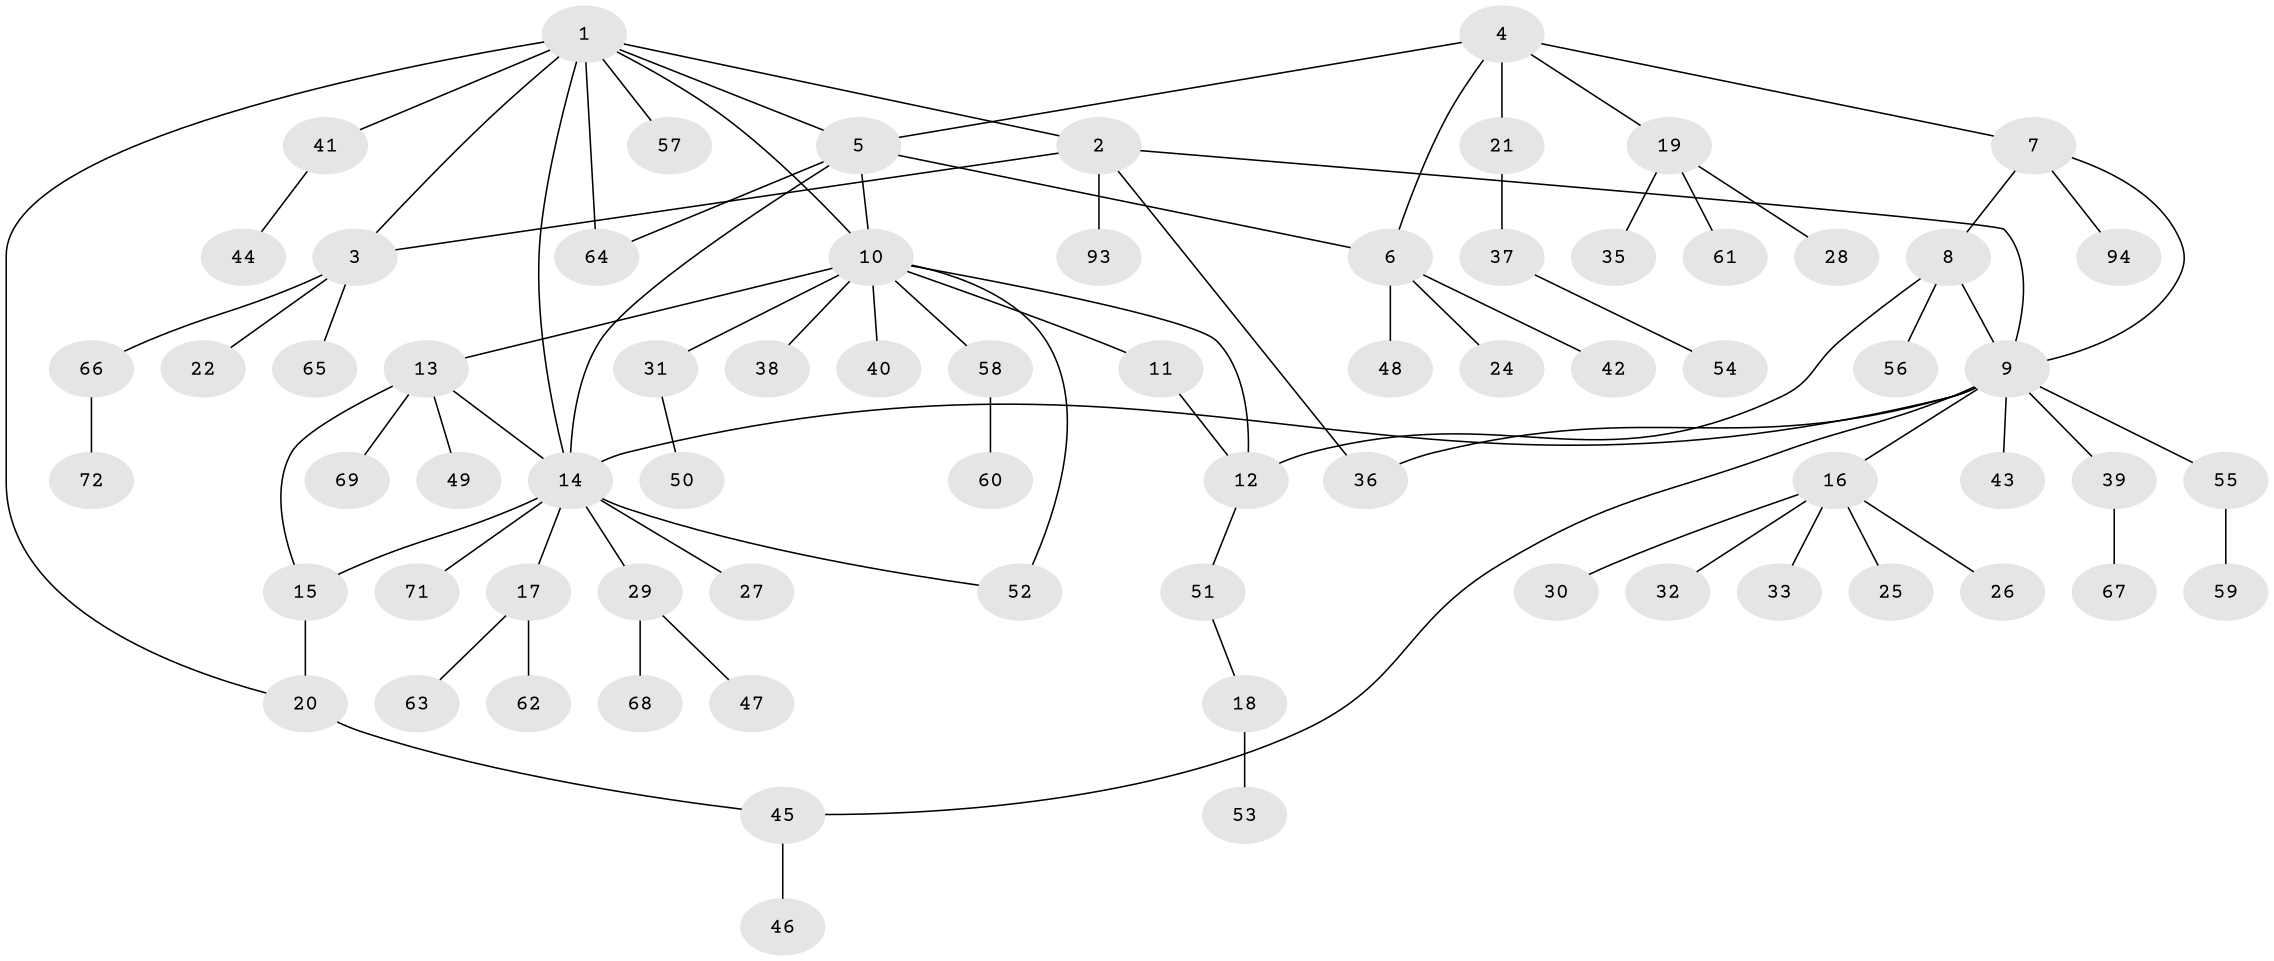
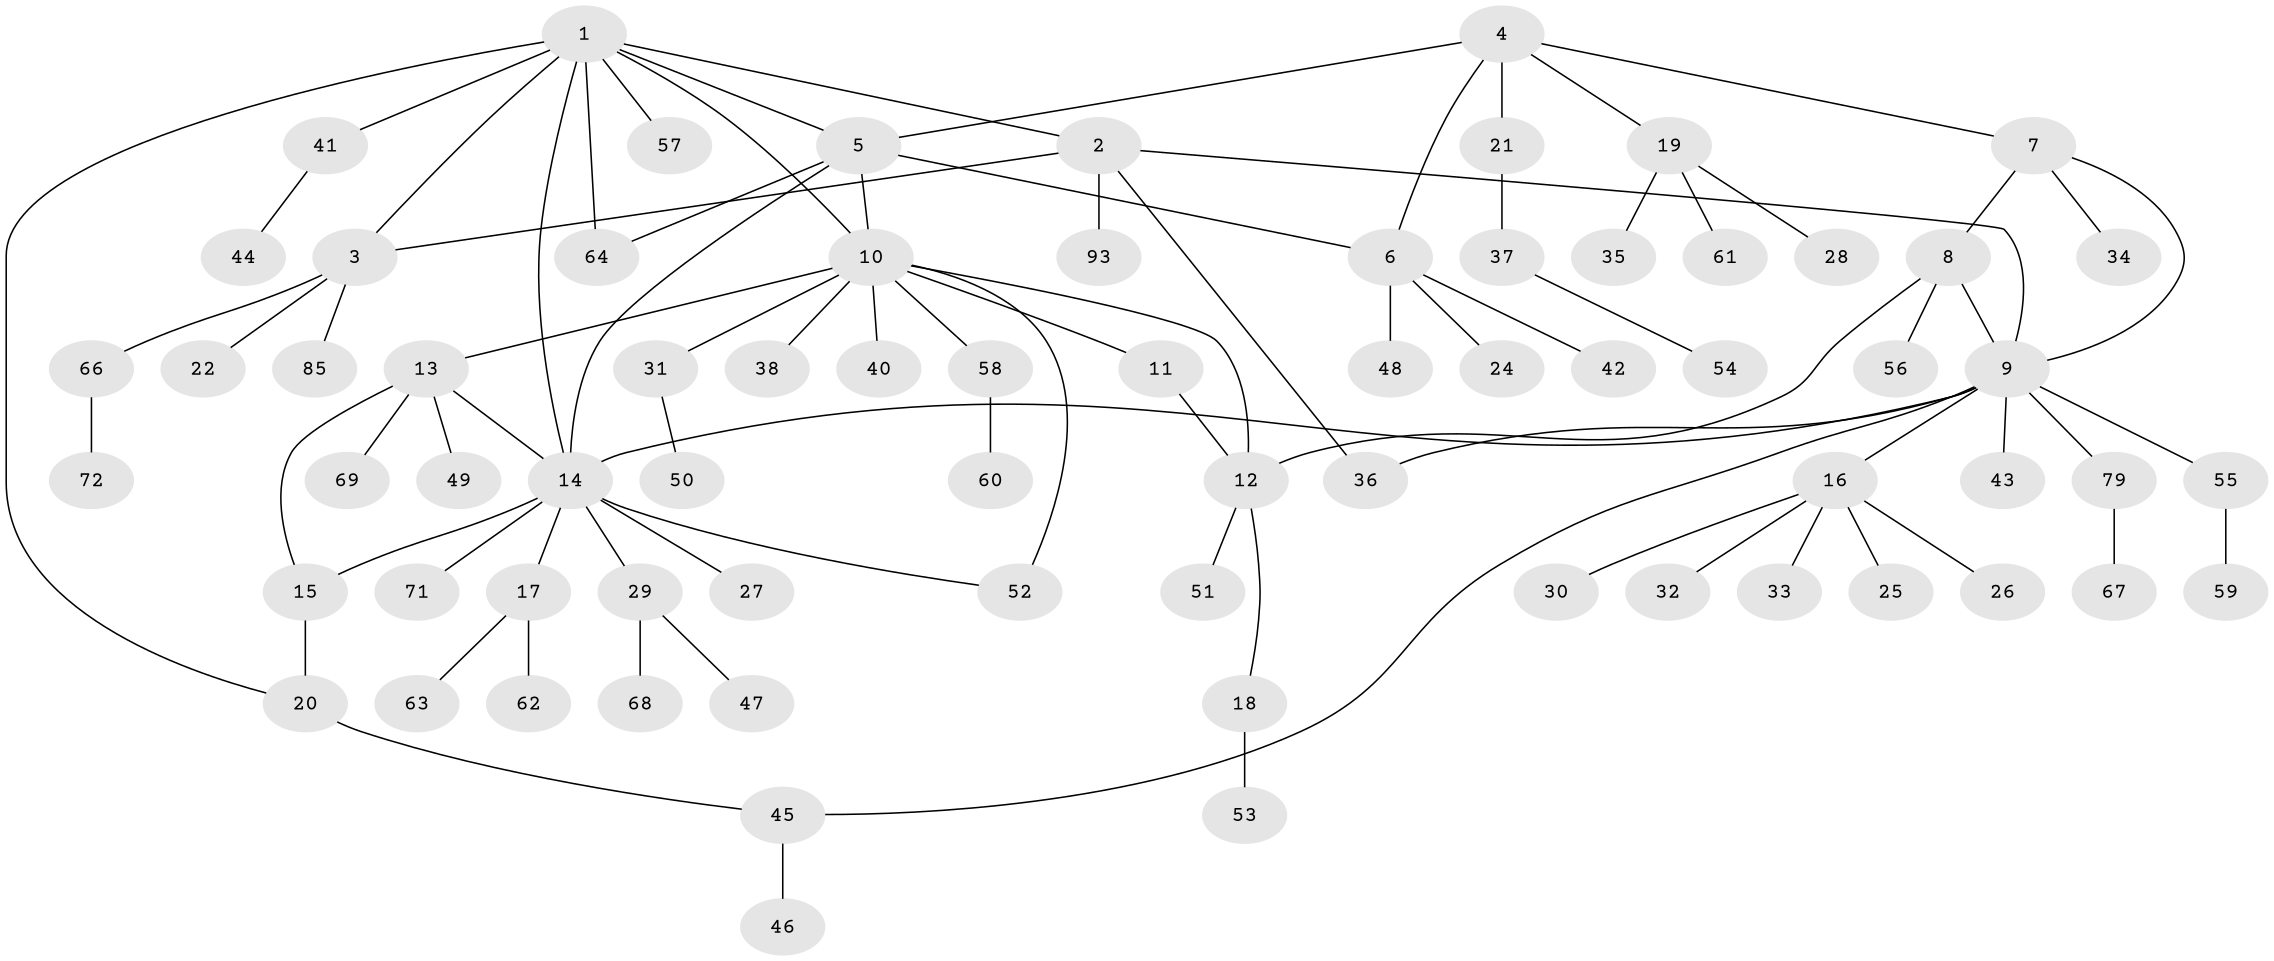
(2119, 257) -> (2119, 257)
(315, 369) -> (315, 369)
(2114, 480) -> (2114, 480)
(1224, 648) -> (1260, 592)
